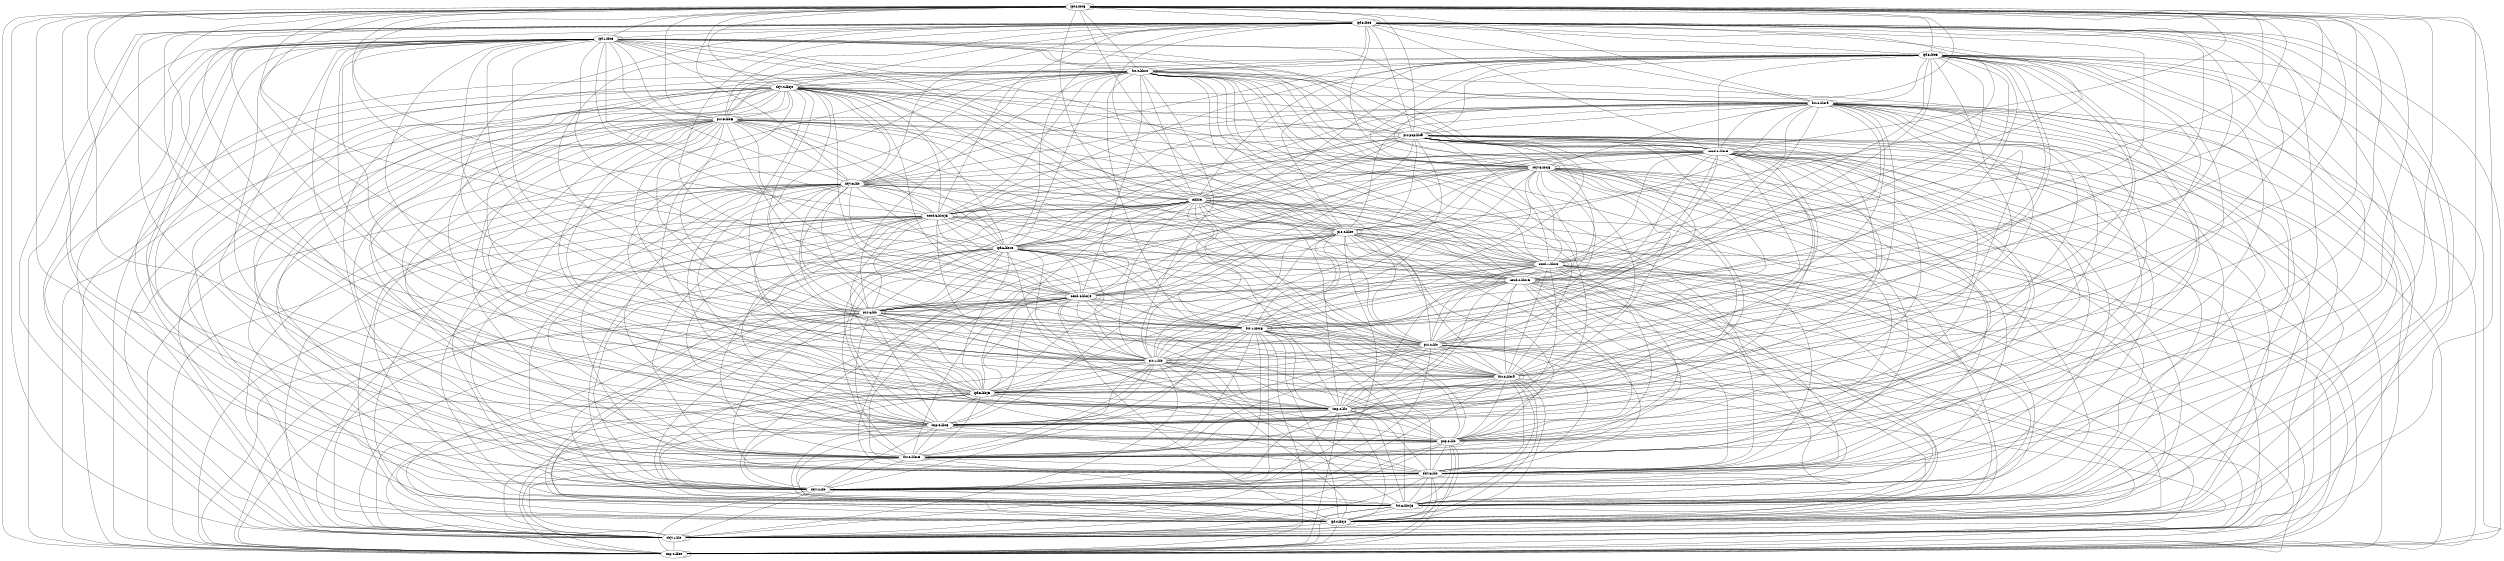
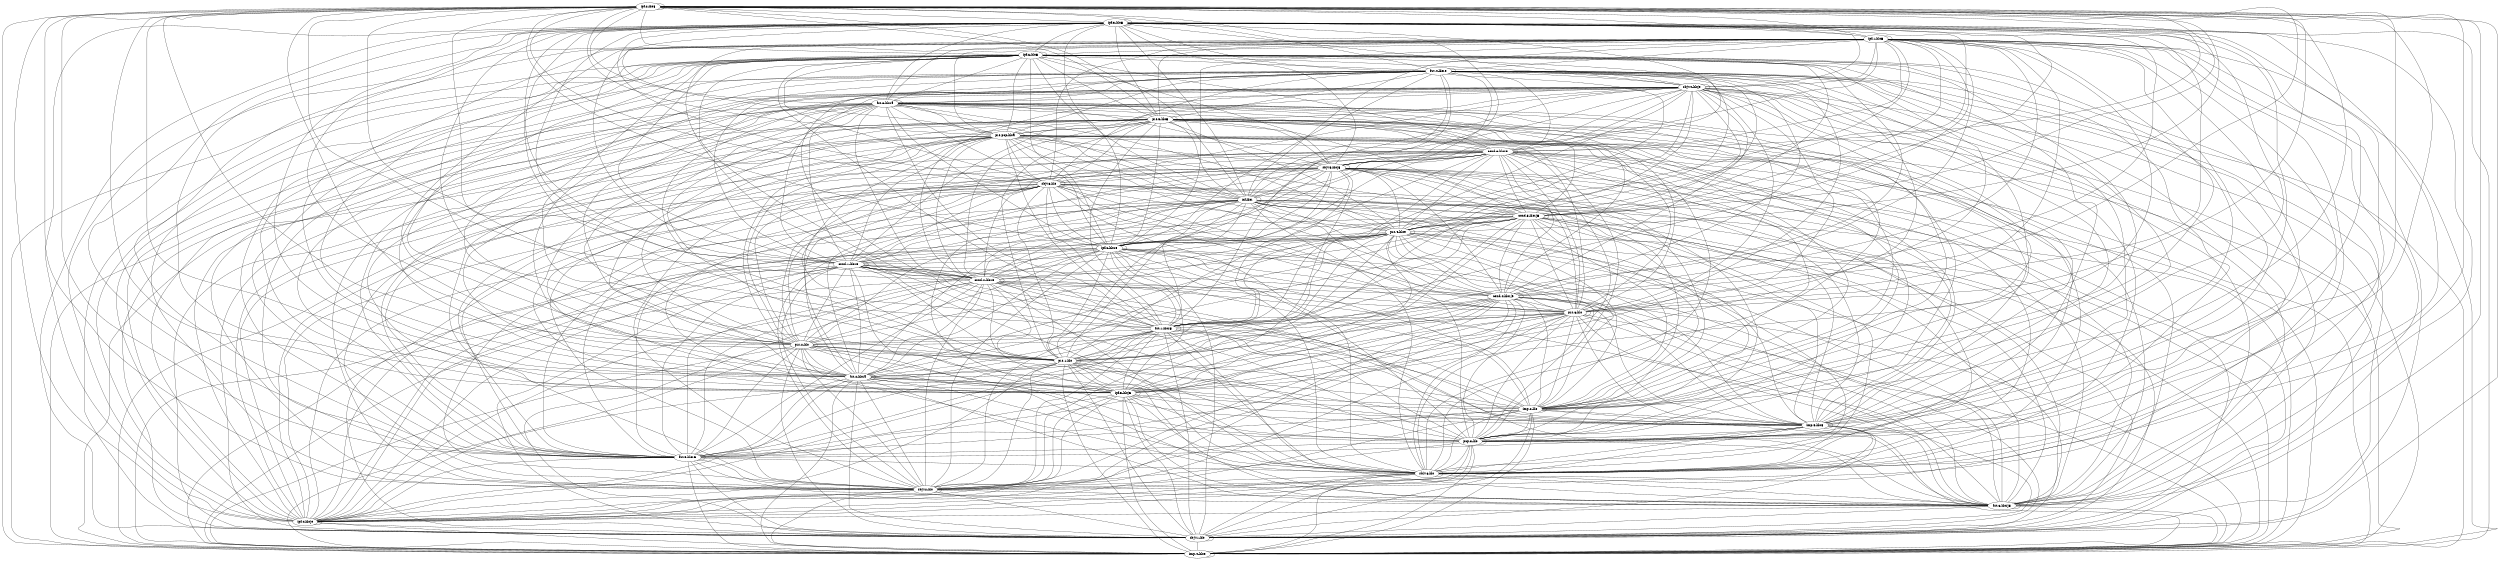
(1194, 255) -> none
